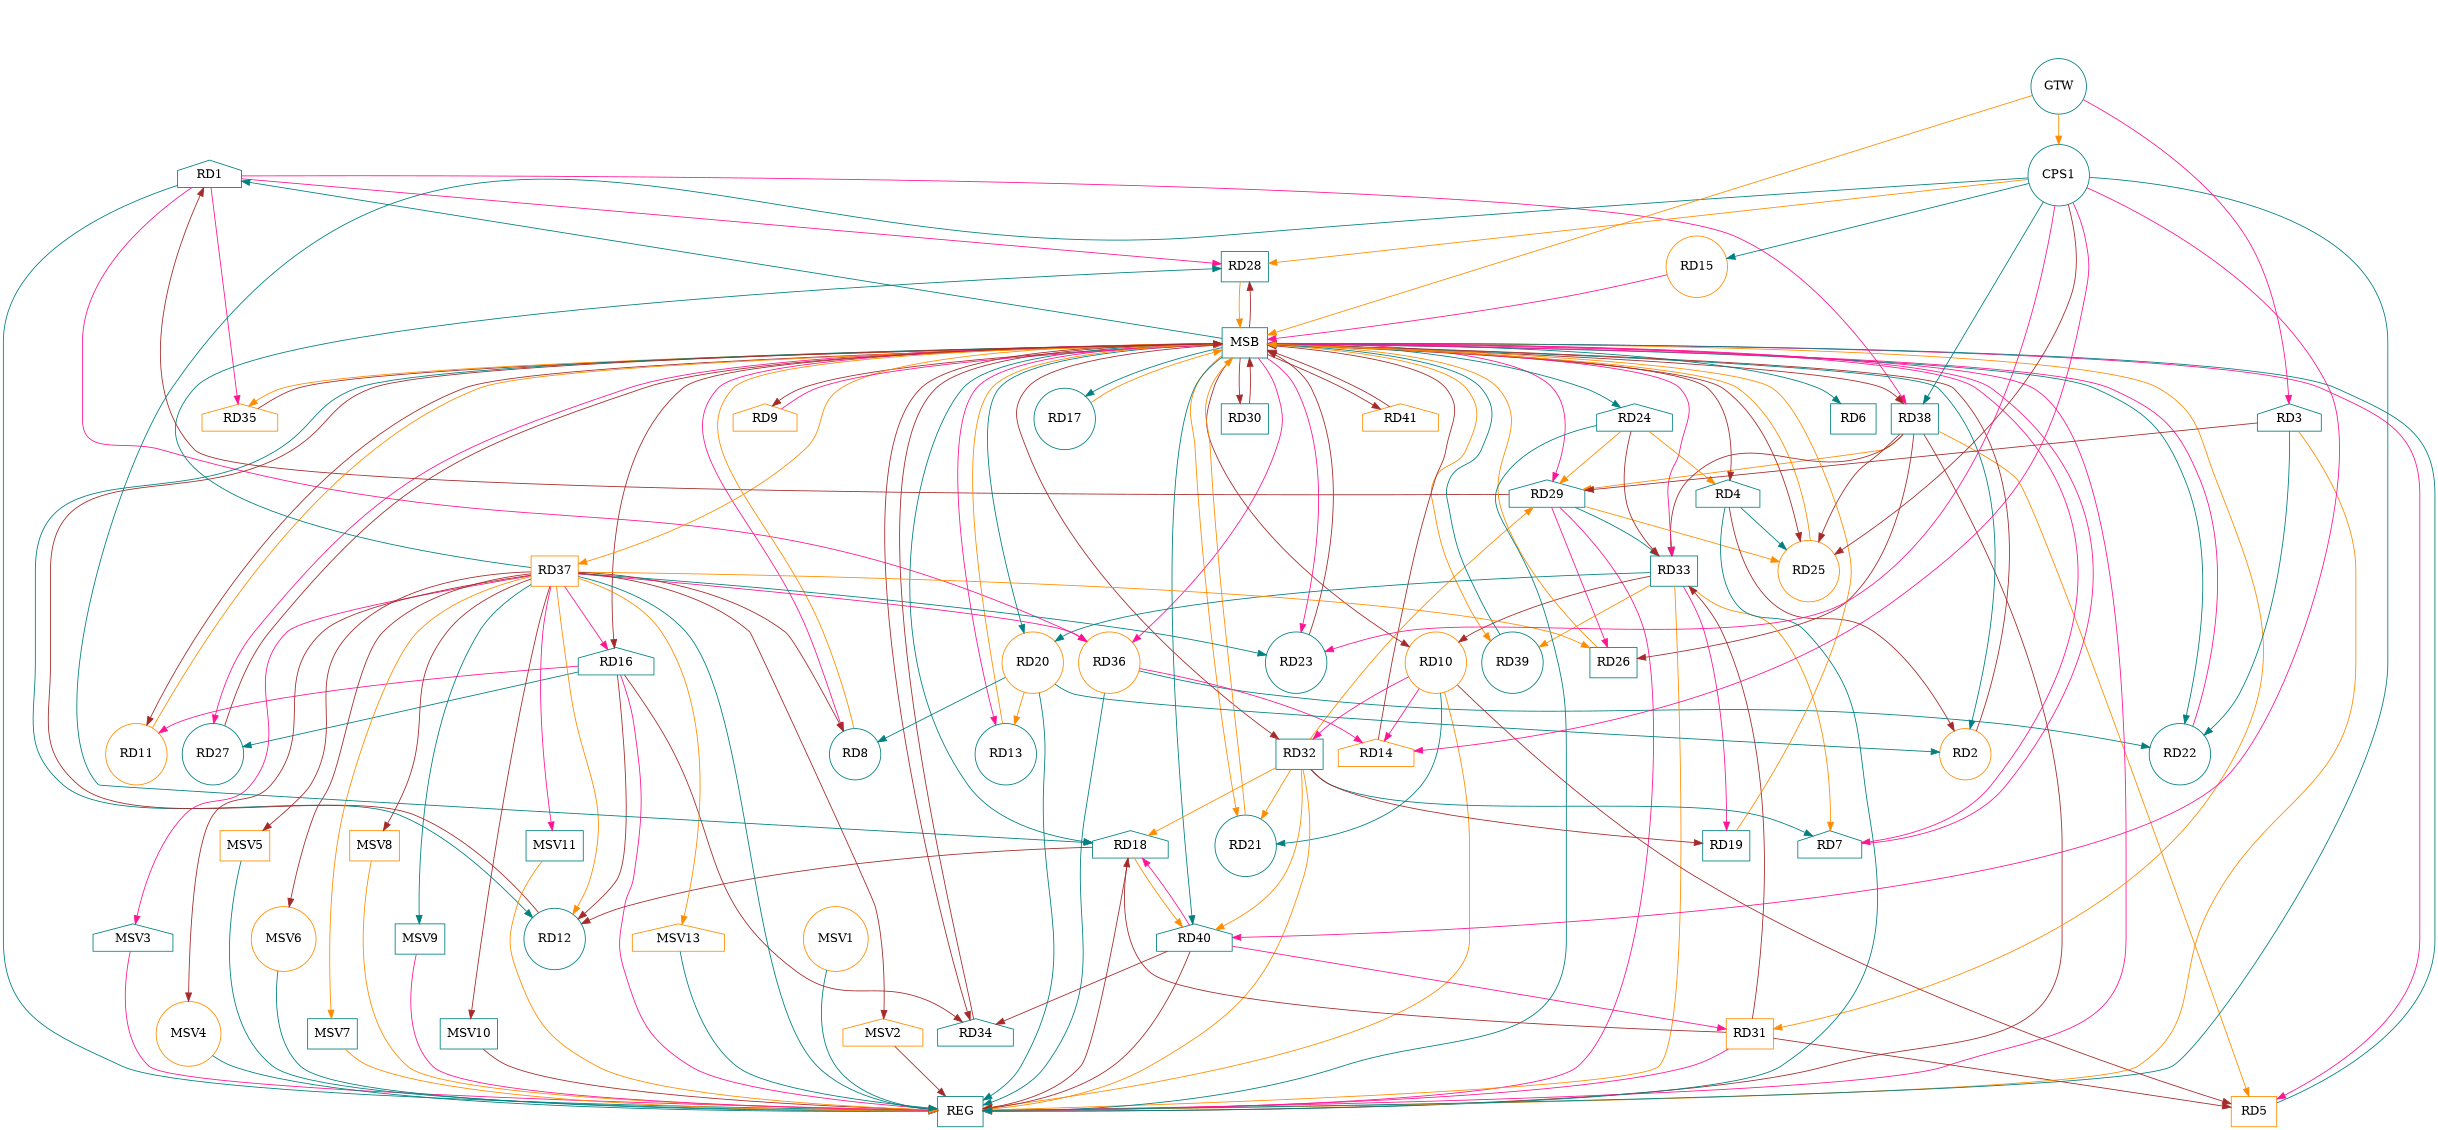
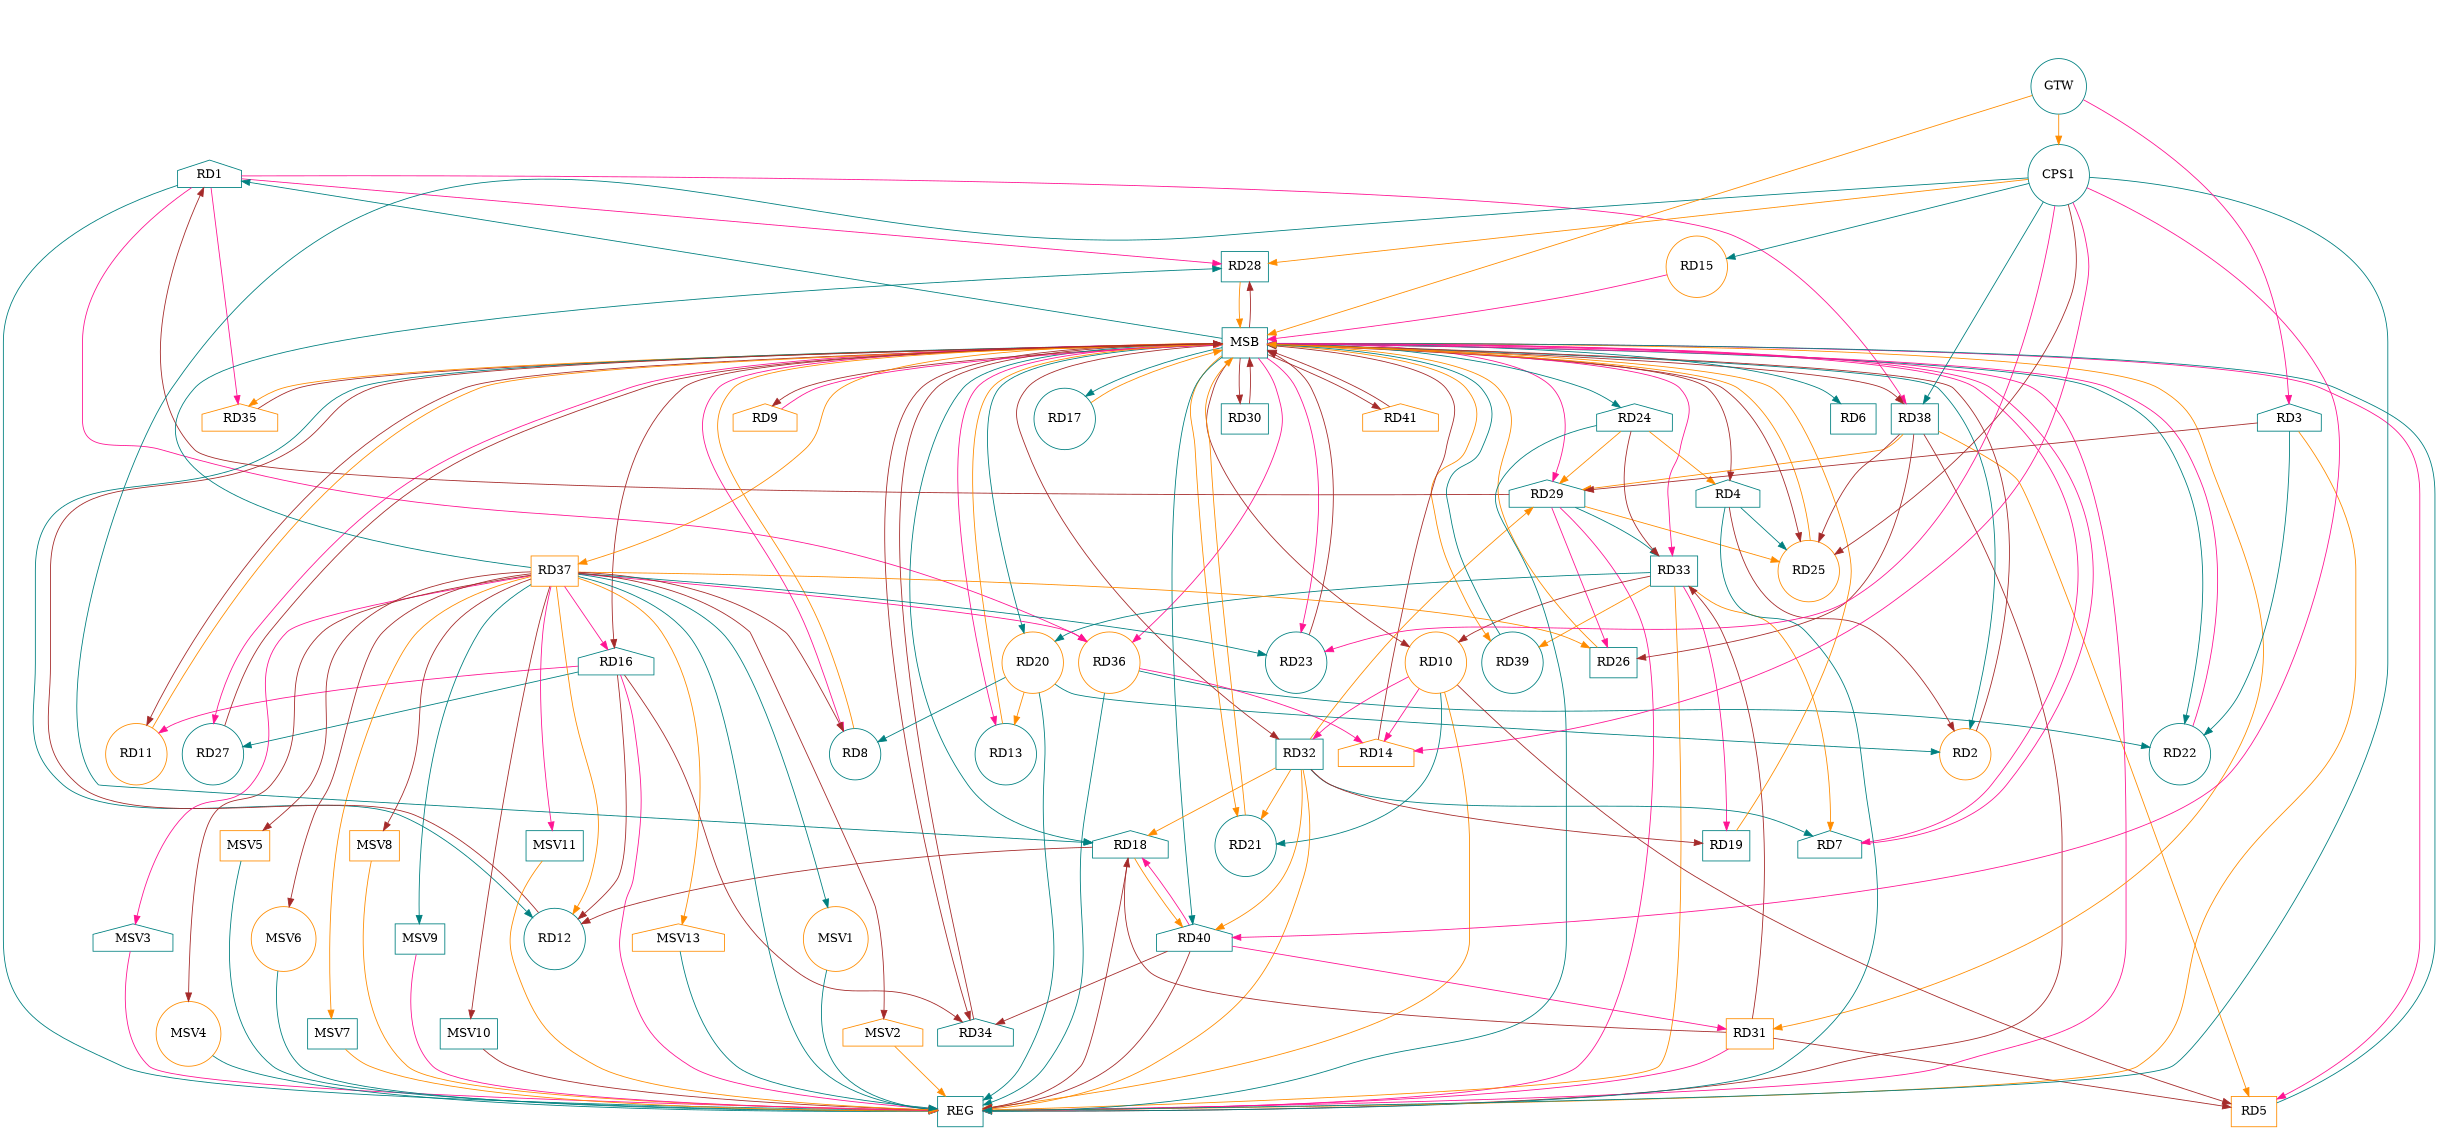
(1760, 454) -> none
none -> (755, 688)
(917, 1068) -> (917, 1068)
